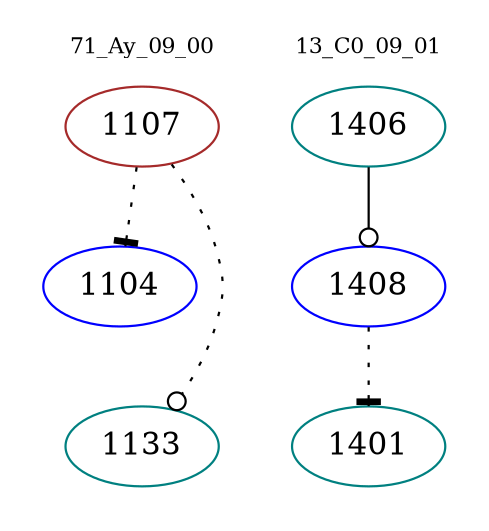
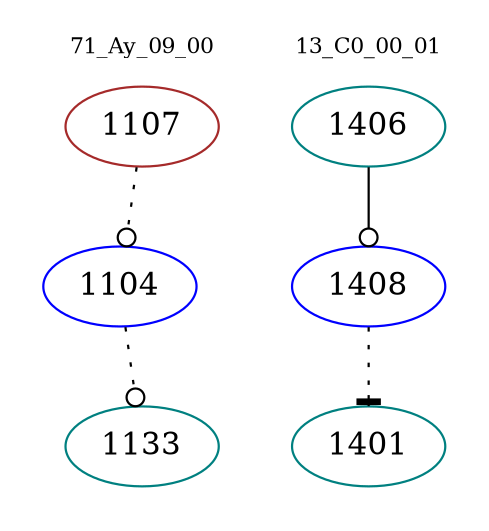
(369, 48) -> (369, 48)
(132, 201) -> (132, 201)
(222, 277) -> (130, 358)
